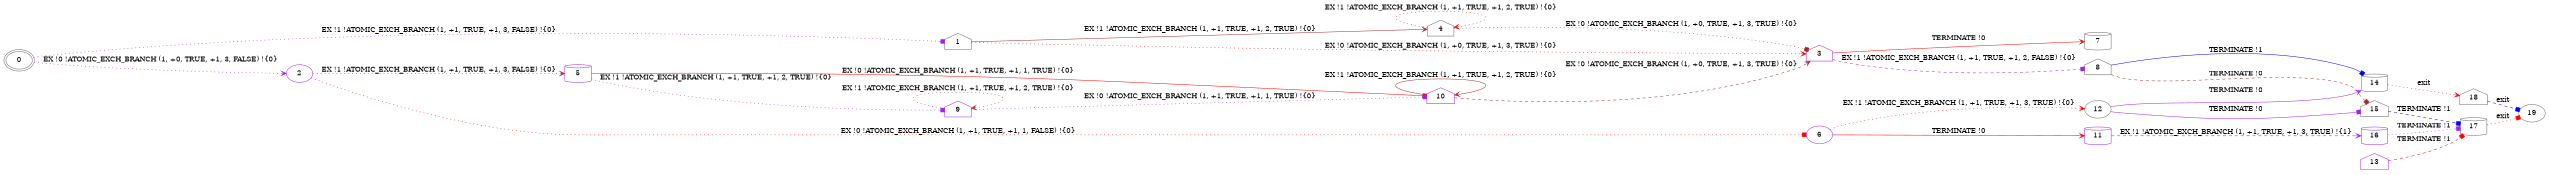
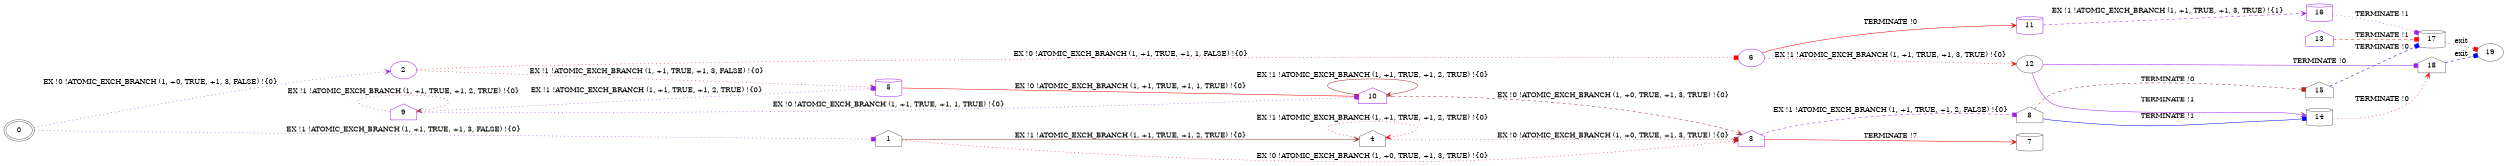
(1959, 38) -> (1891, 136)
(2424, 83) -> (2382, 99)
(2236, 90) -> (2168, 100)
(765, 104) -> (644, 100)
(2424, 109) -> (2382, 47)
(2233, 119) -> (2228, 65)
